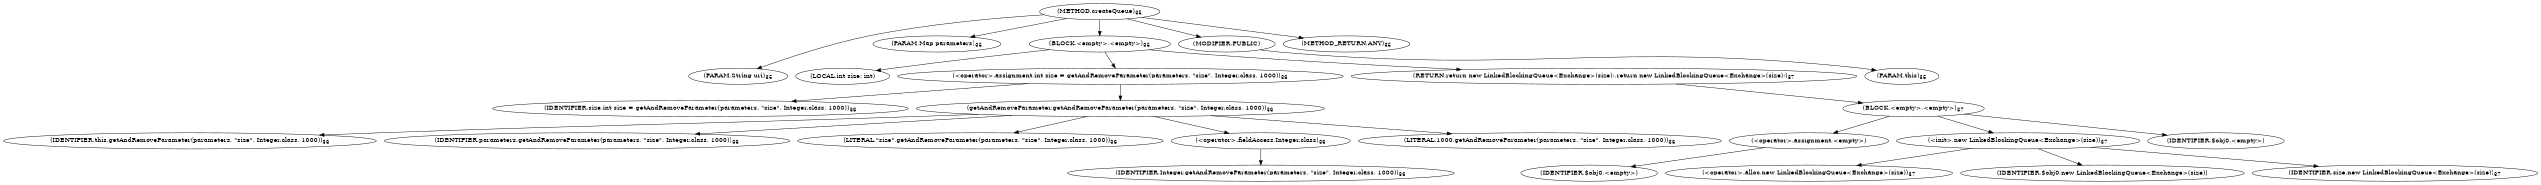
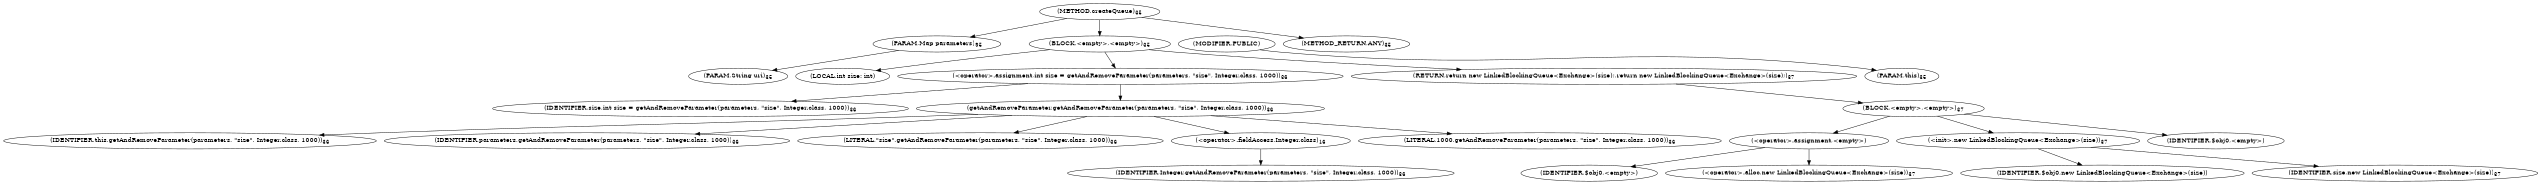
(1162, 27) -> none
(901, 30) -> (838, 60)
(979, 43) -> (979, 43)
(1323, 140) -> (1323, 140)
(1916, 157) -> (1809, 155)
